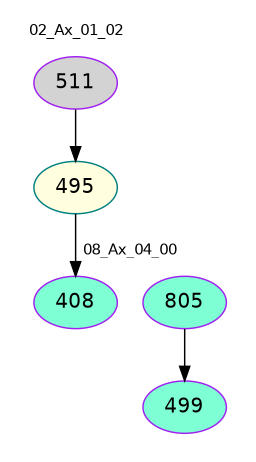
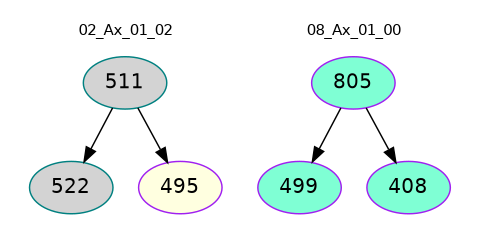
(76, 83) -> (125, 83)
none -> (71, 188)
(76, 188) -> (180, 188)
(76, 246) -> (377, 129)
(130, 251) -> (354, 31)
